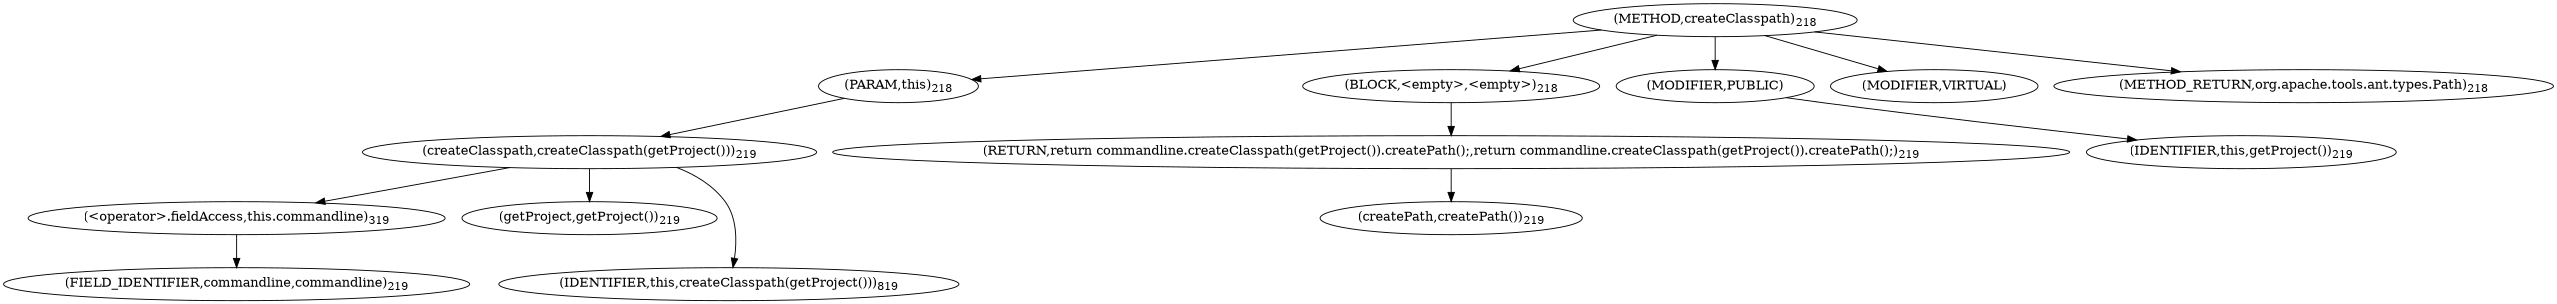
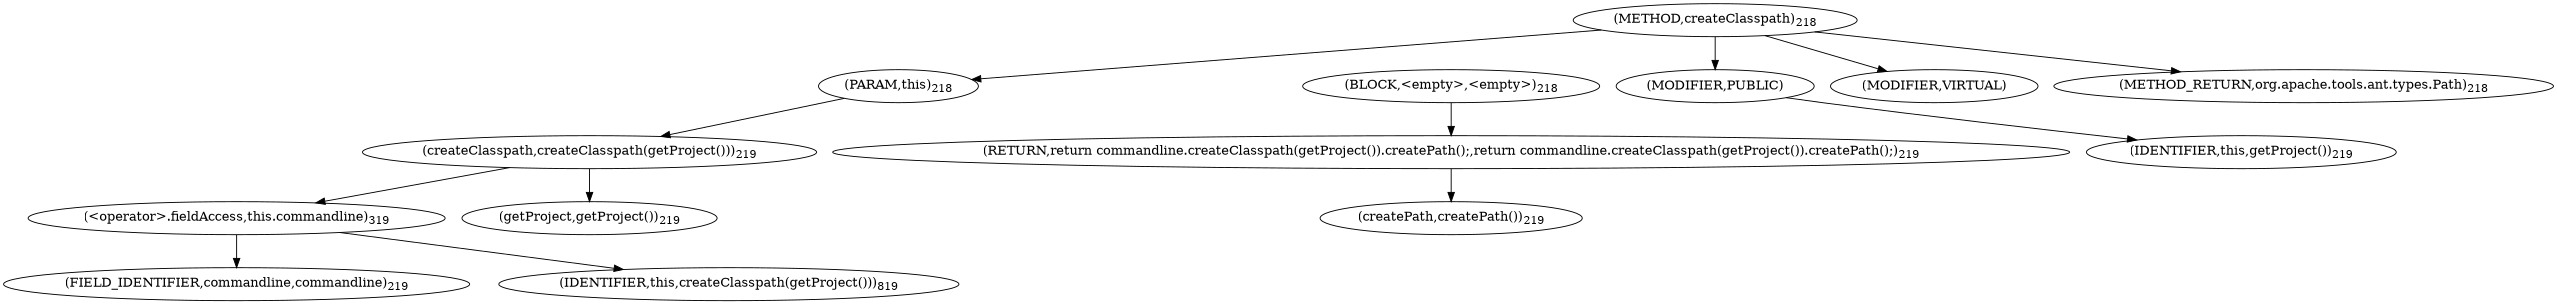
(1588, 52) -> none
(725, 201) -> (477, 250)
